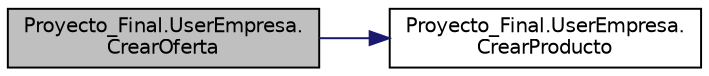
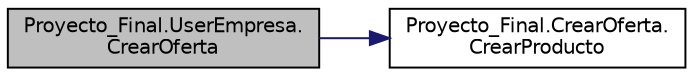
(545, 38) -> (538, 38)
